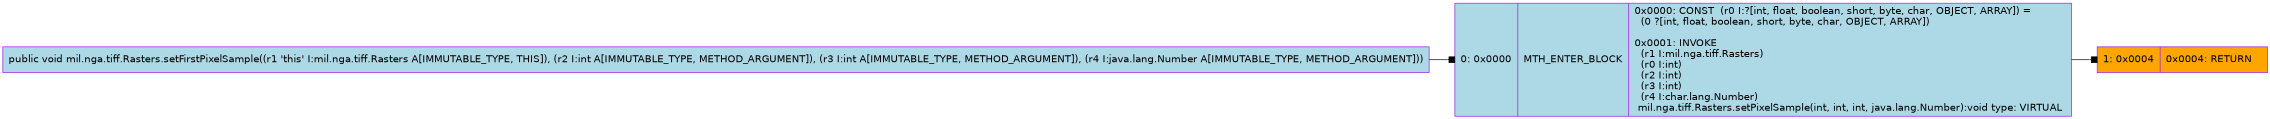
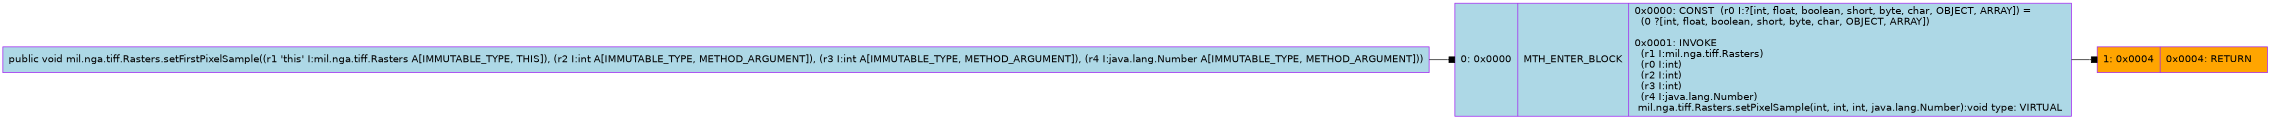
(1696, 97) -> (1696, 97)
